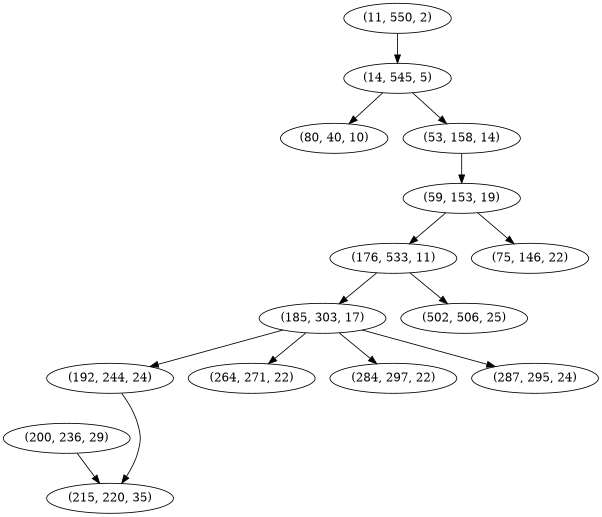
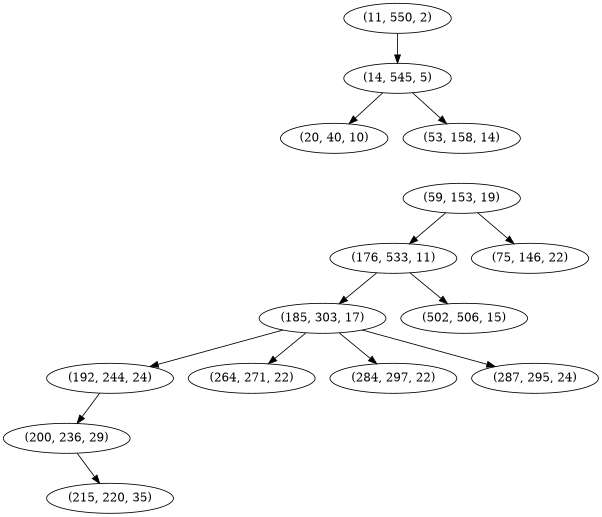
(334, 138) -> (334, 138)
(462, 164) -> none
(464, 318) -> (464, 318)
(140, 434) -> (91, 405)
